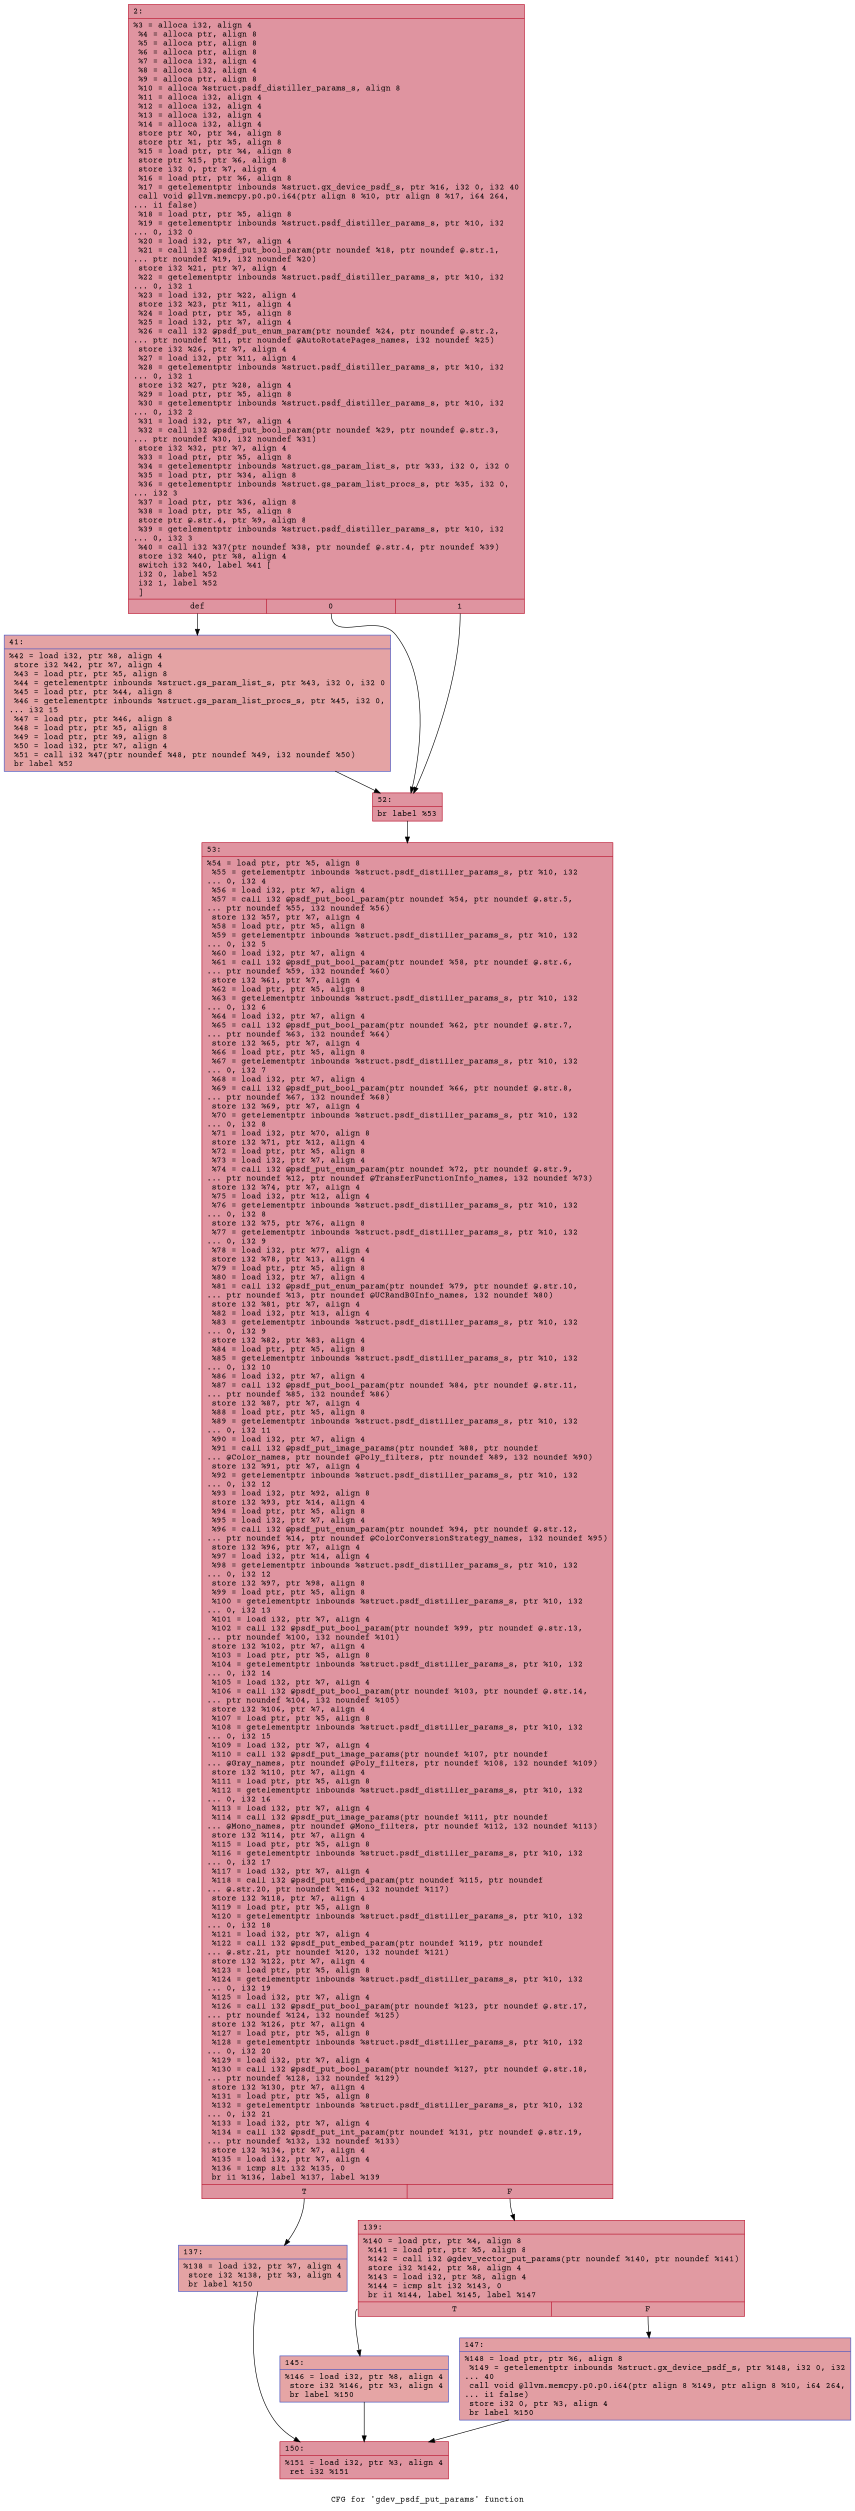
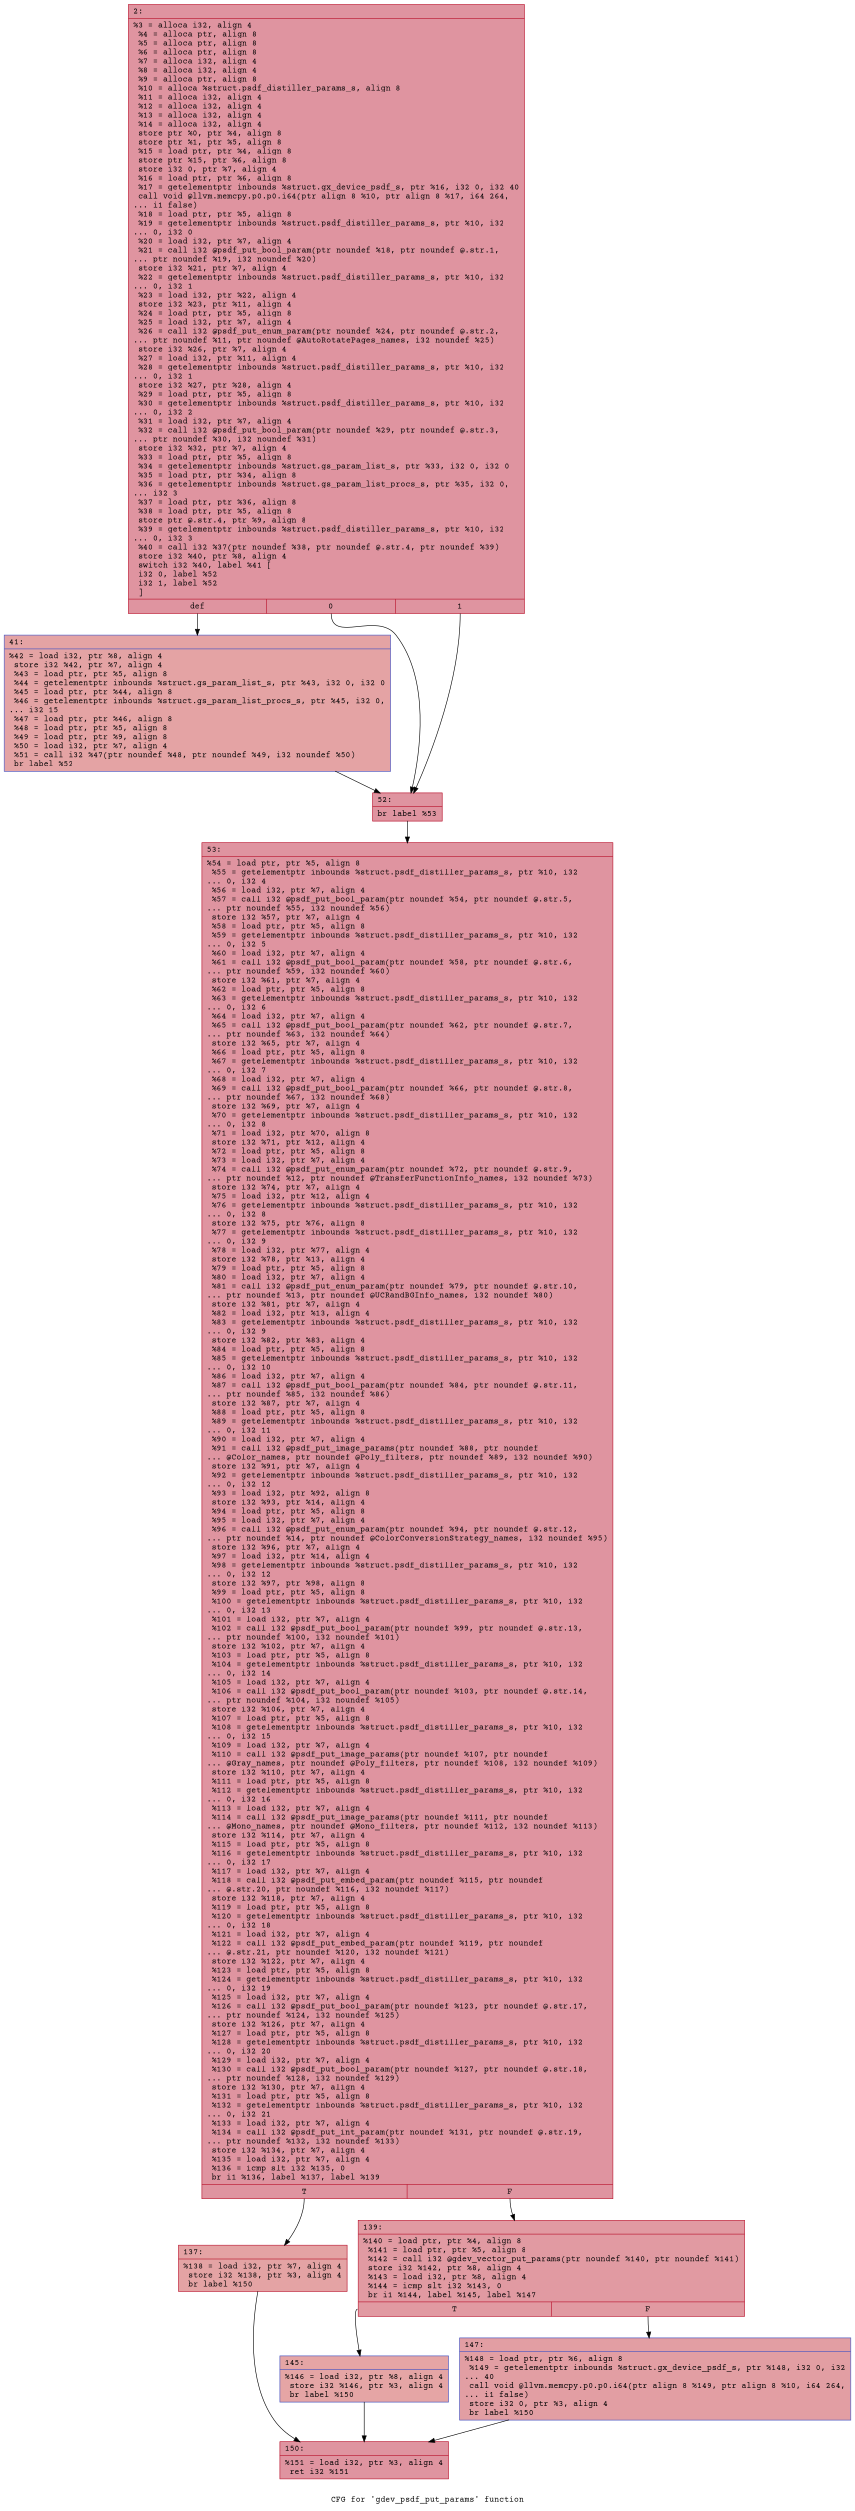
(263, 2268) -> (263, 2268)
